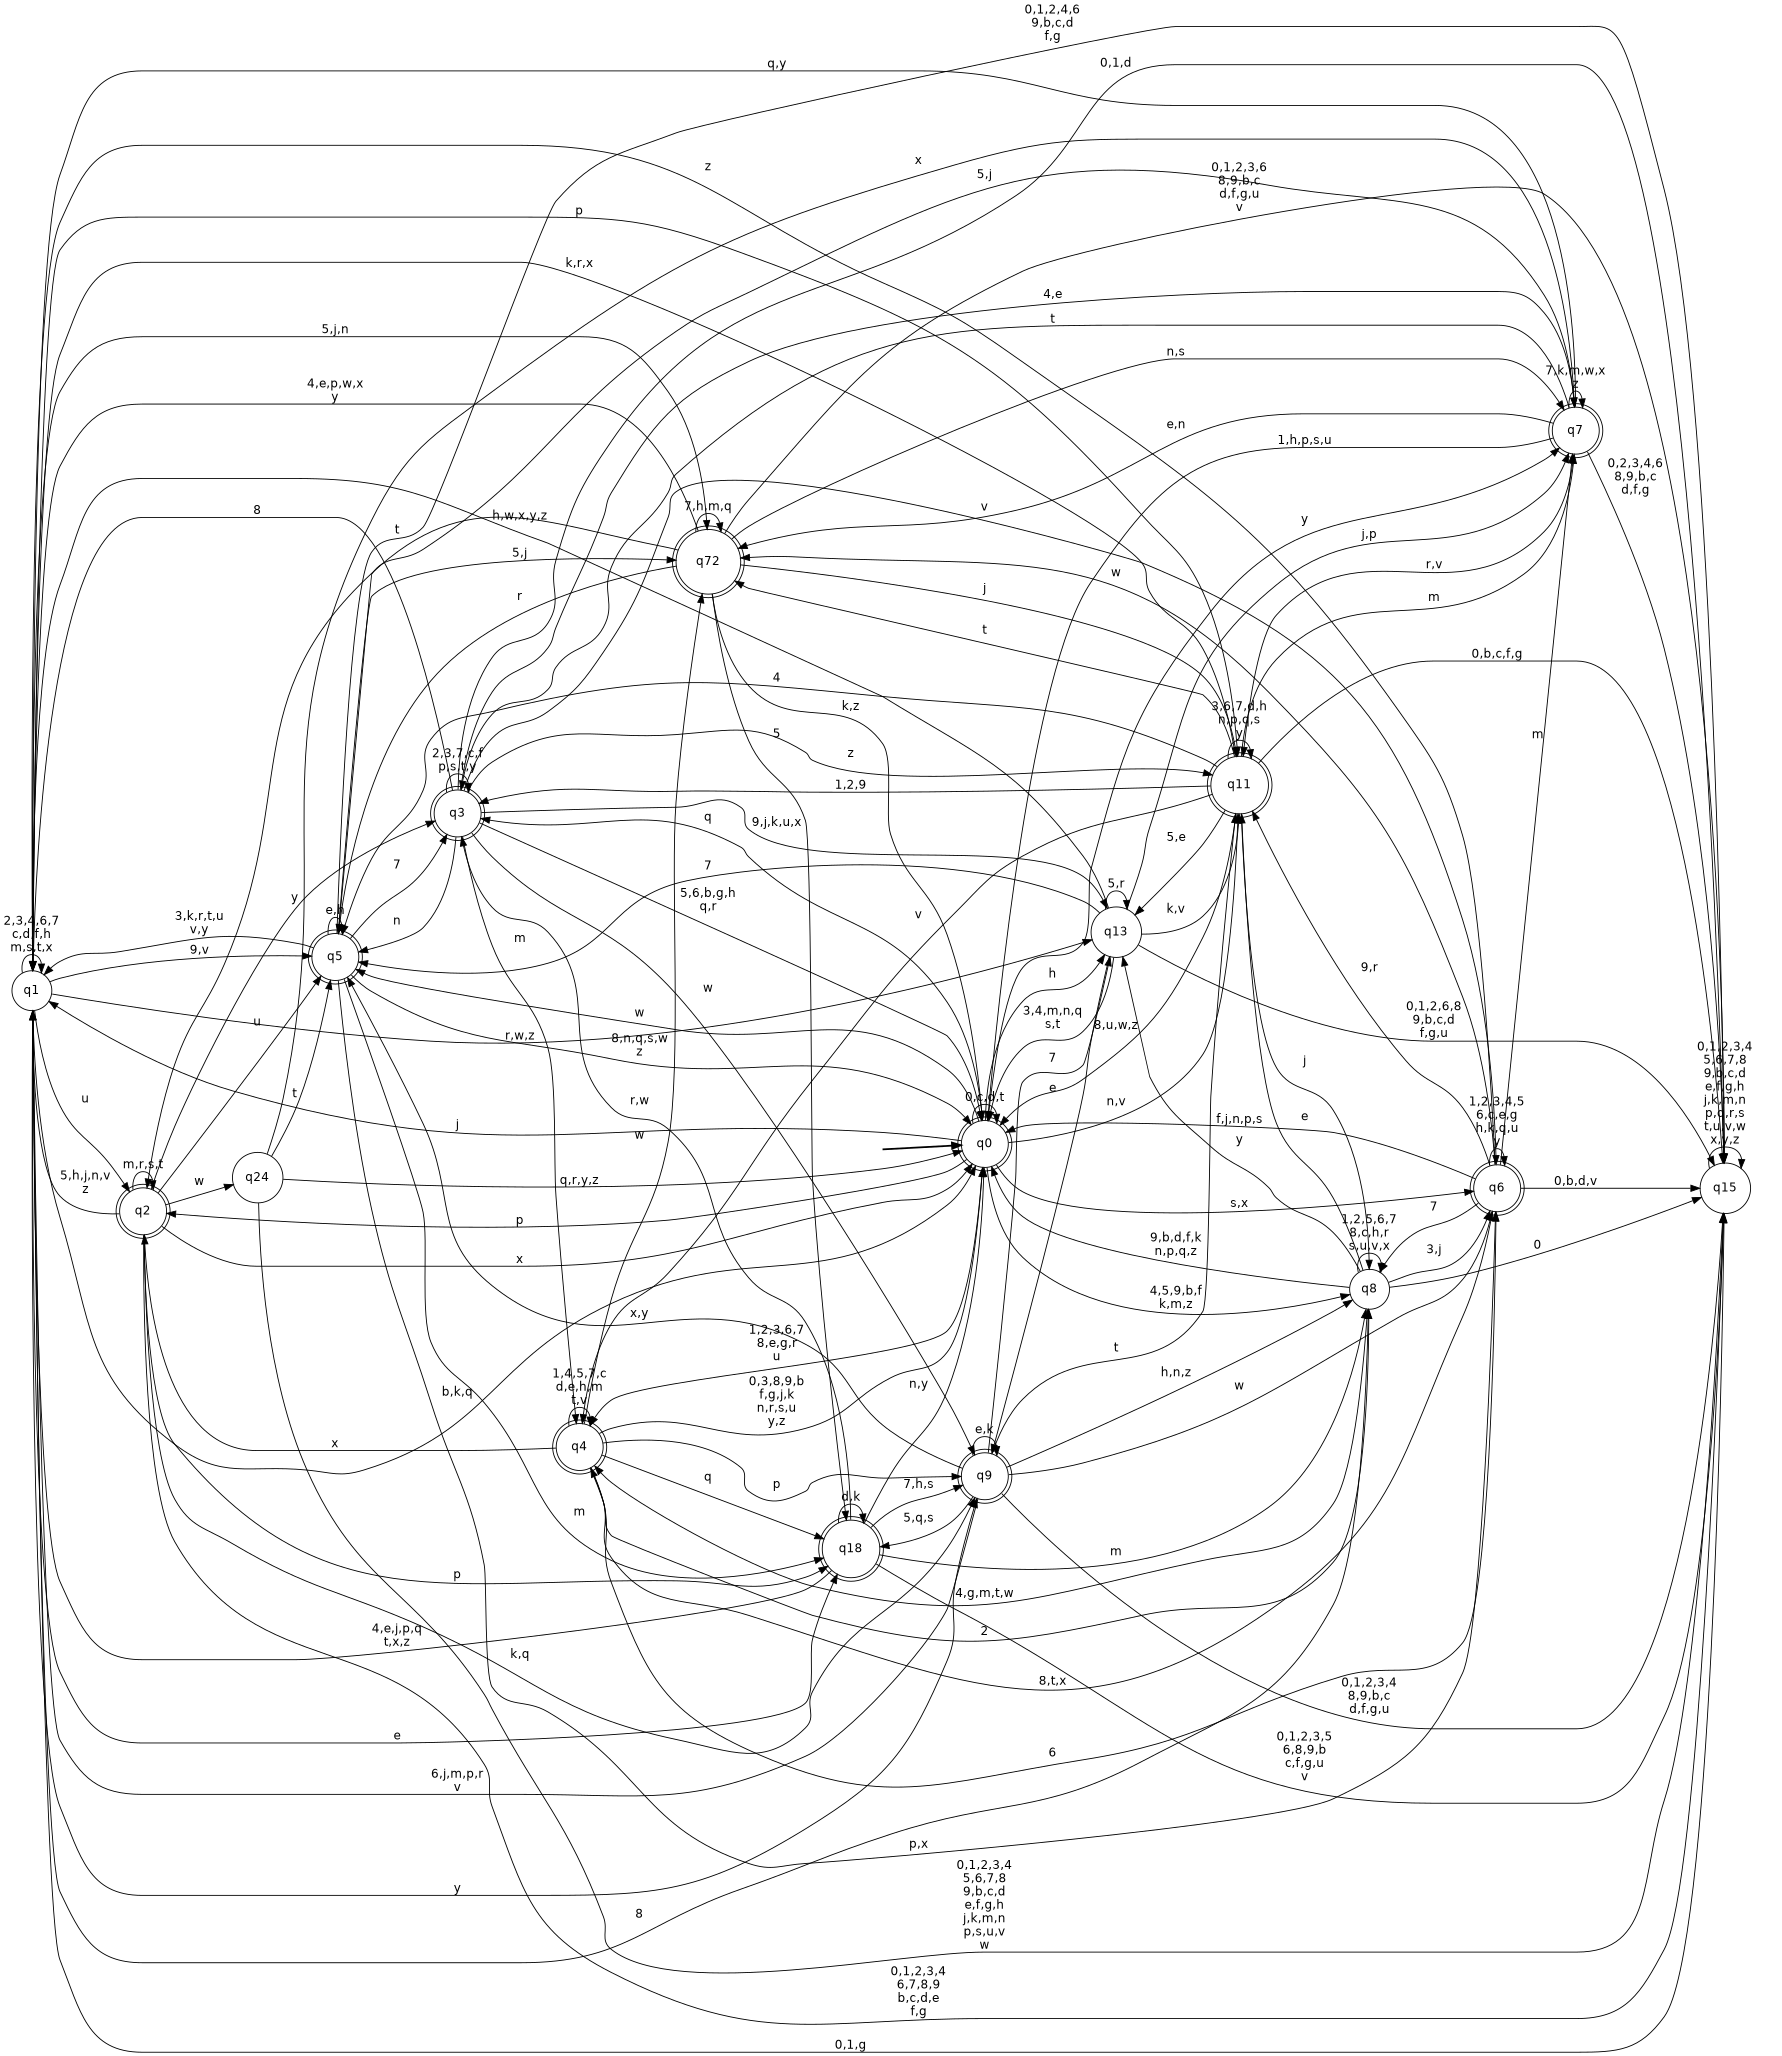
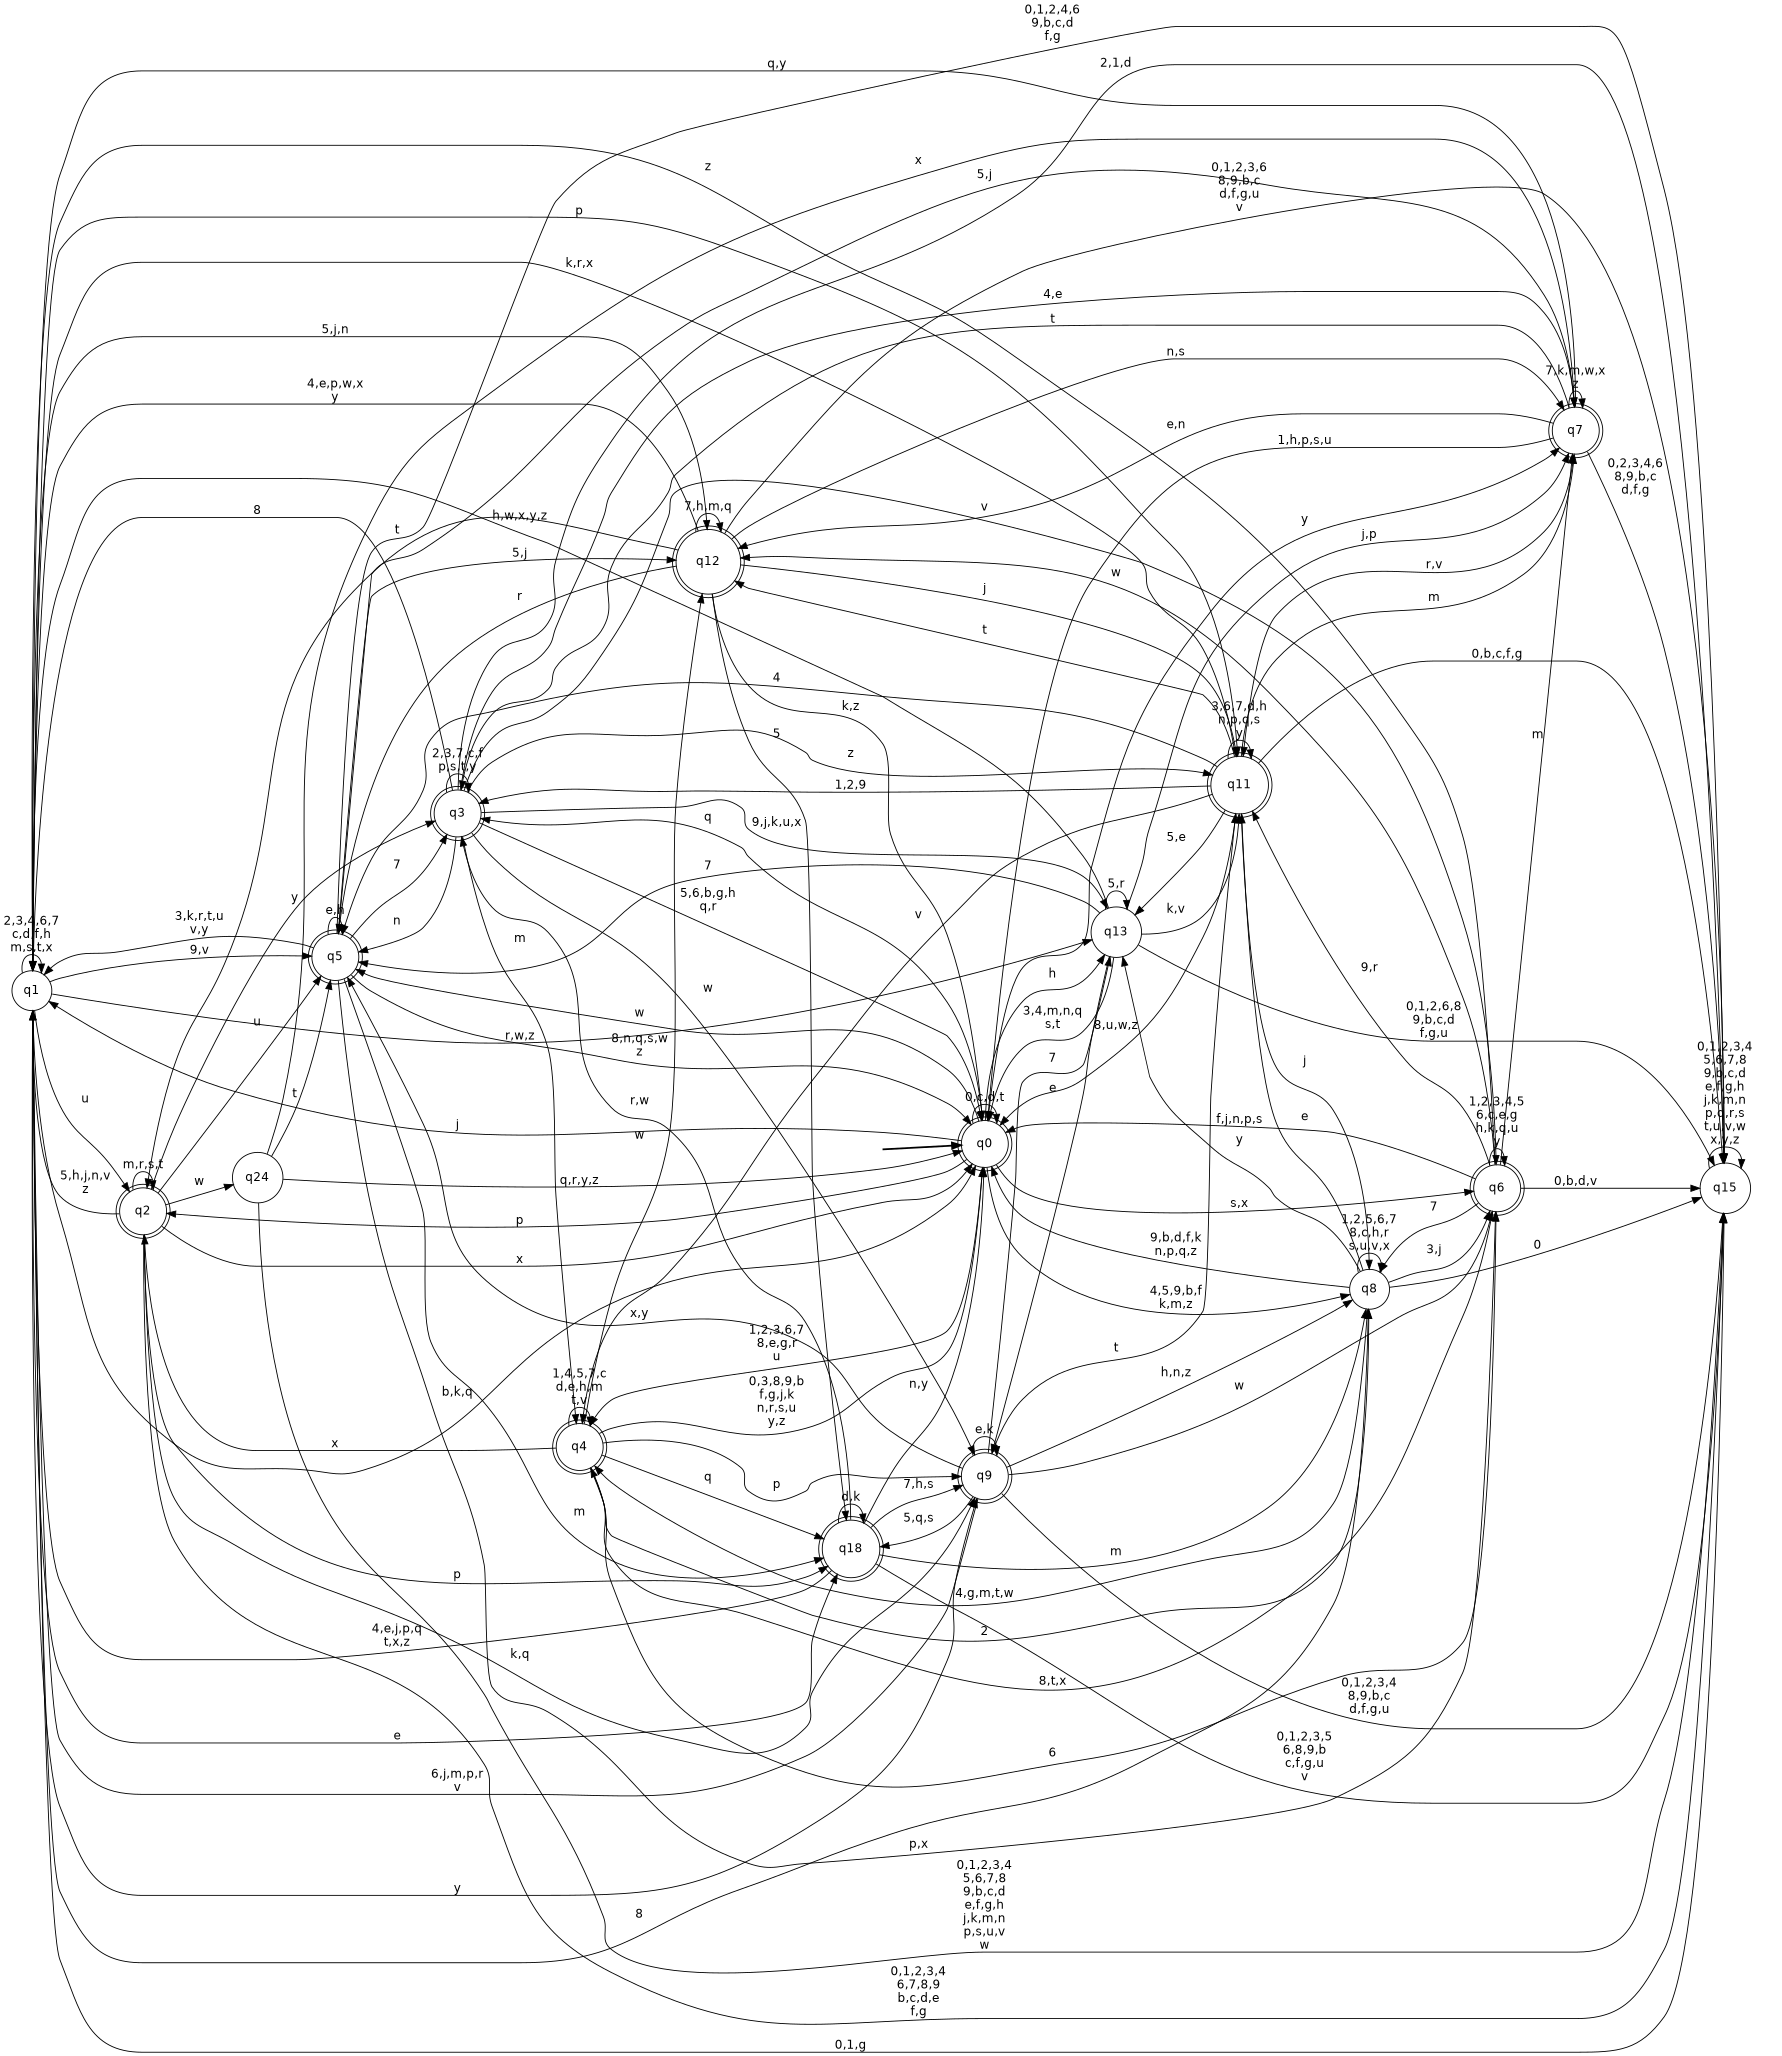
(1116, 63) -> (1116, 63)
(708, 562) -> (708, 562)
(1206, 1047) -> none
